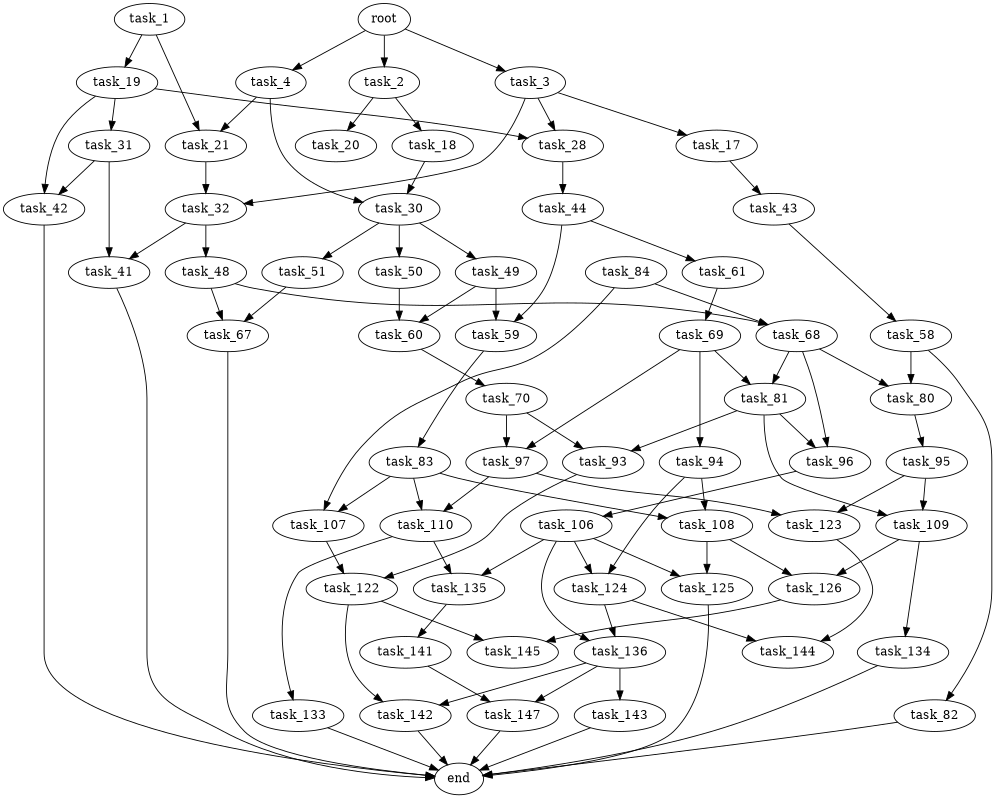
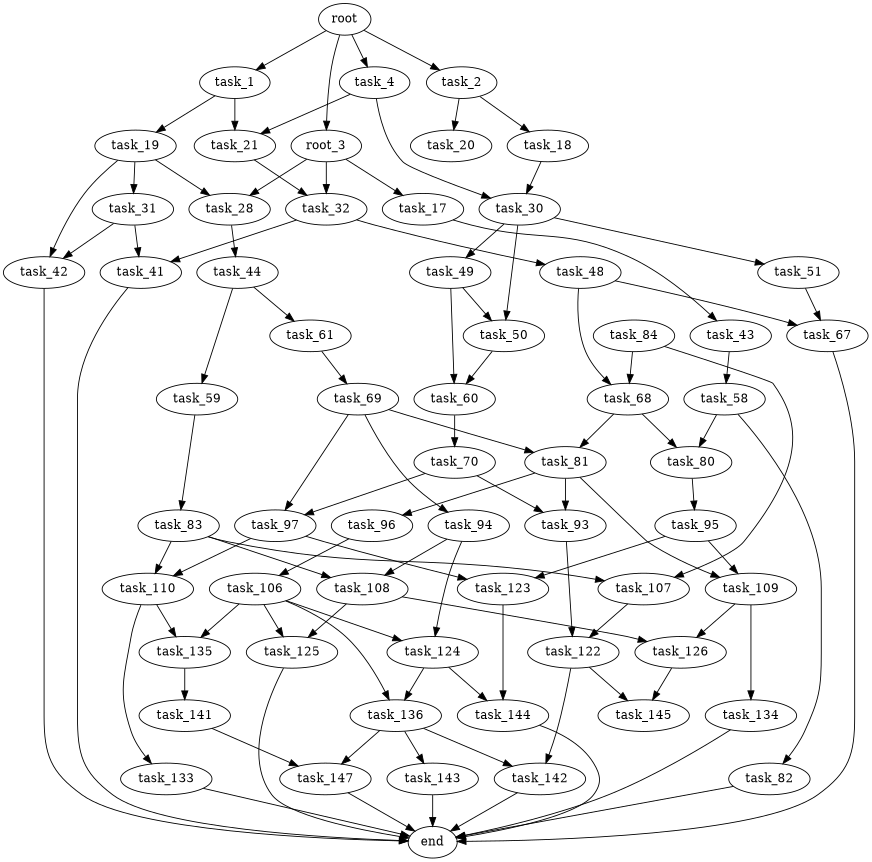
none -> (295, 48)
(530, 83) -> (326, 146)
(496, 299) -> (474, 301)
(816, 394) -> none
none -> (594, 794)
